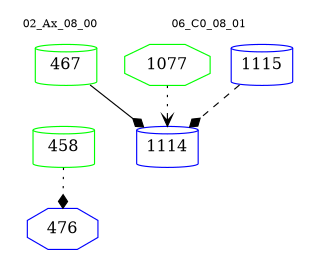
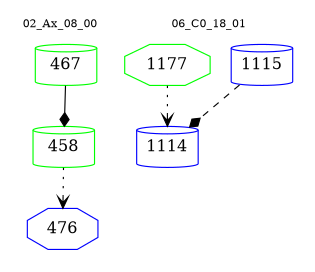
(209, 24) -> (209, 24)
(167, 65) -> (167, 65)
(111, 102) -> (65, 99)
(63, 182) -> (63, 182)
